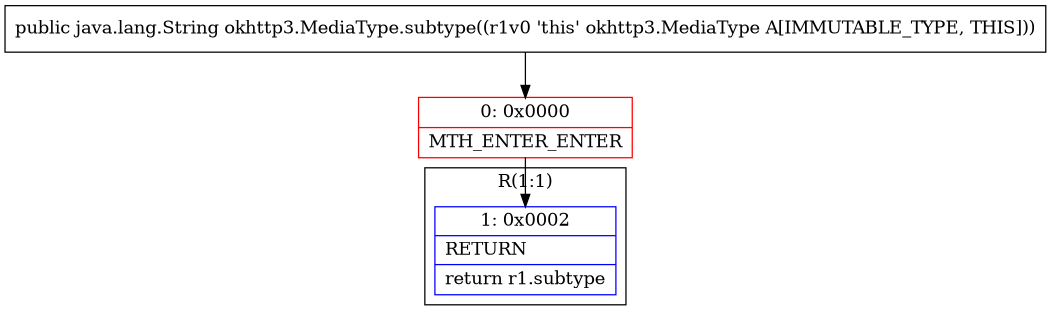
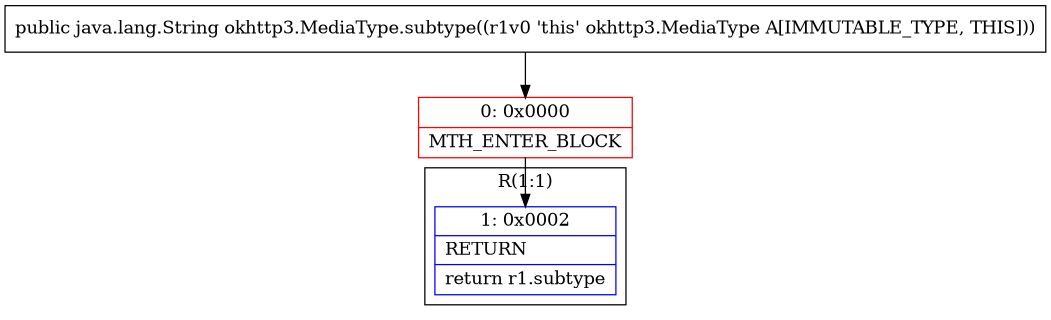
(525, 142) -> (525, 142)
